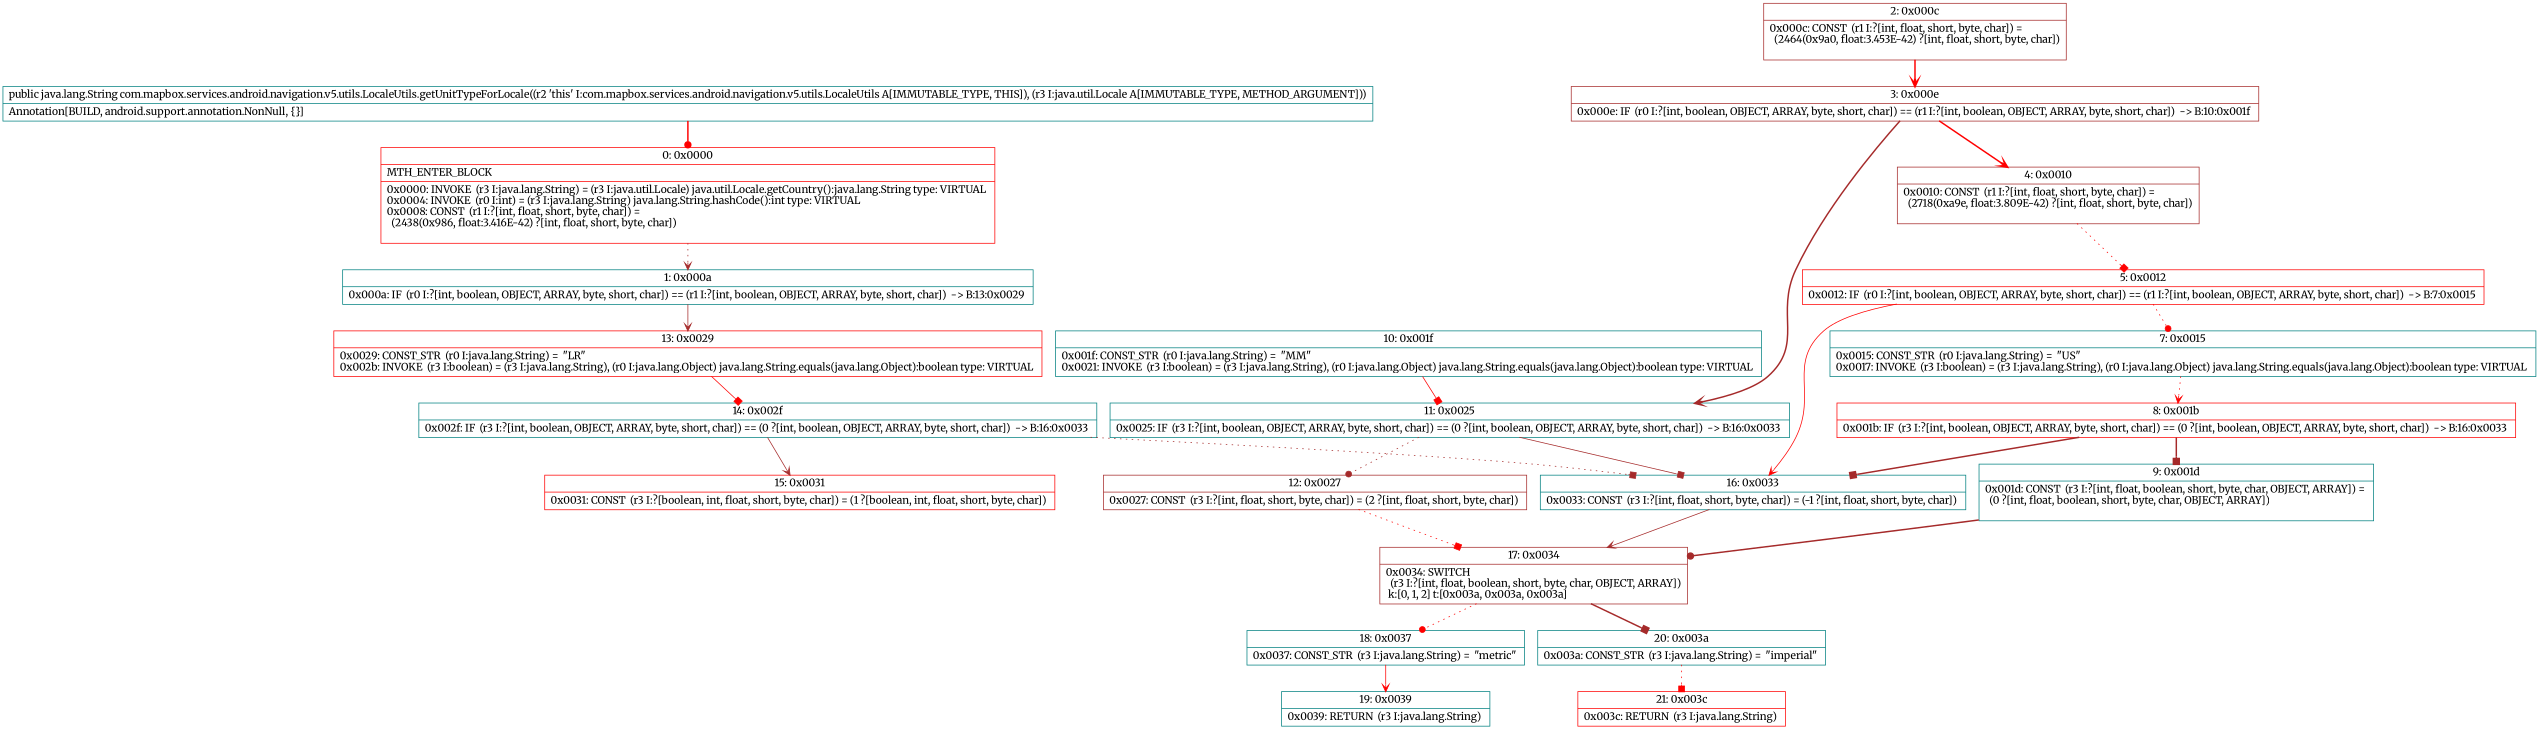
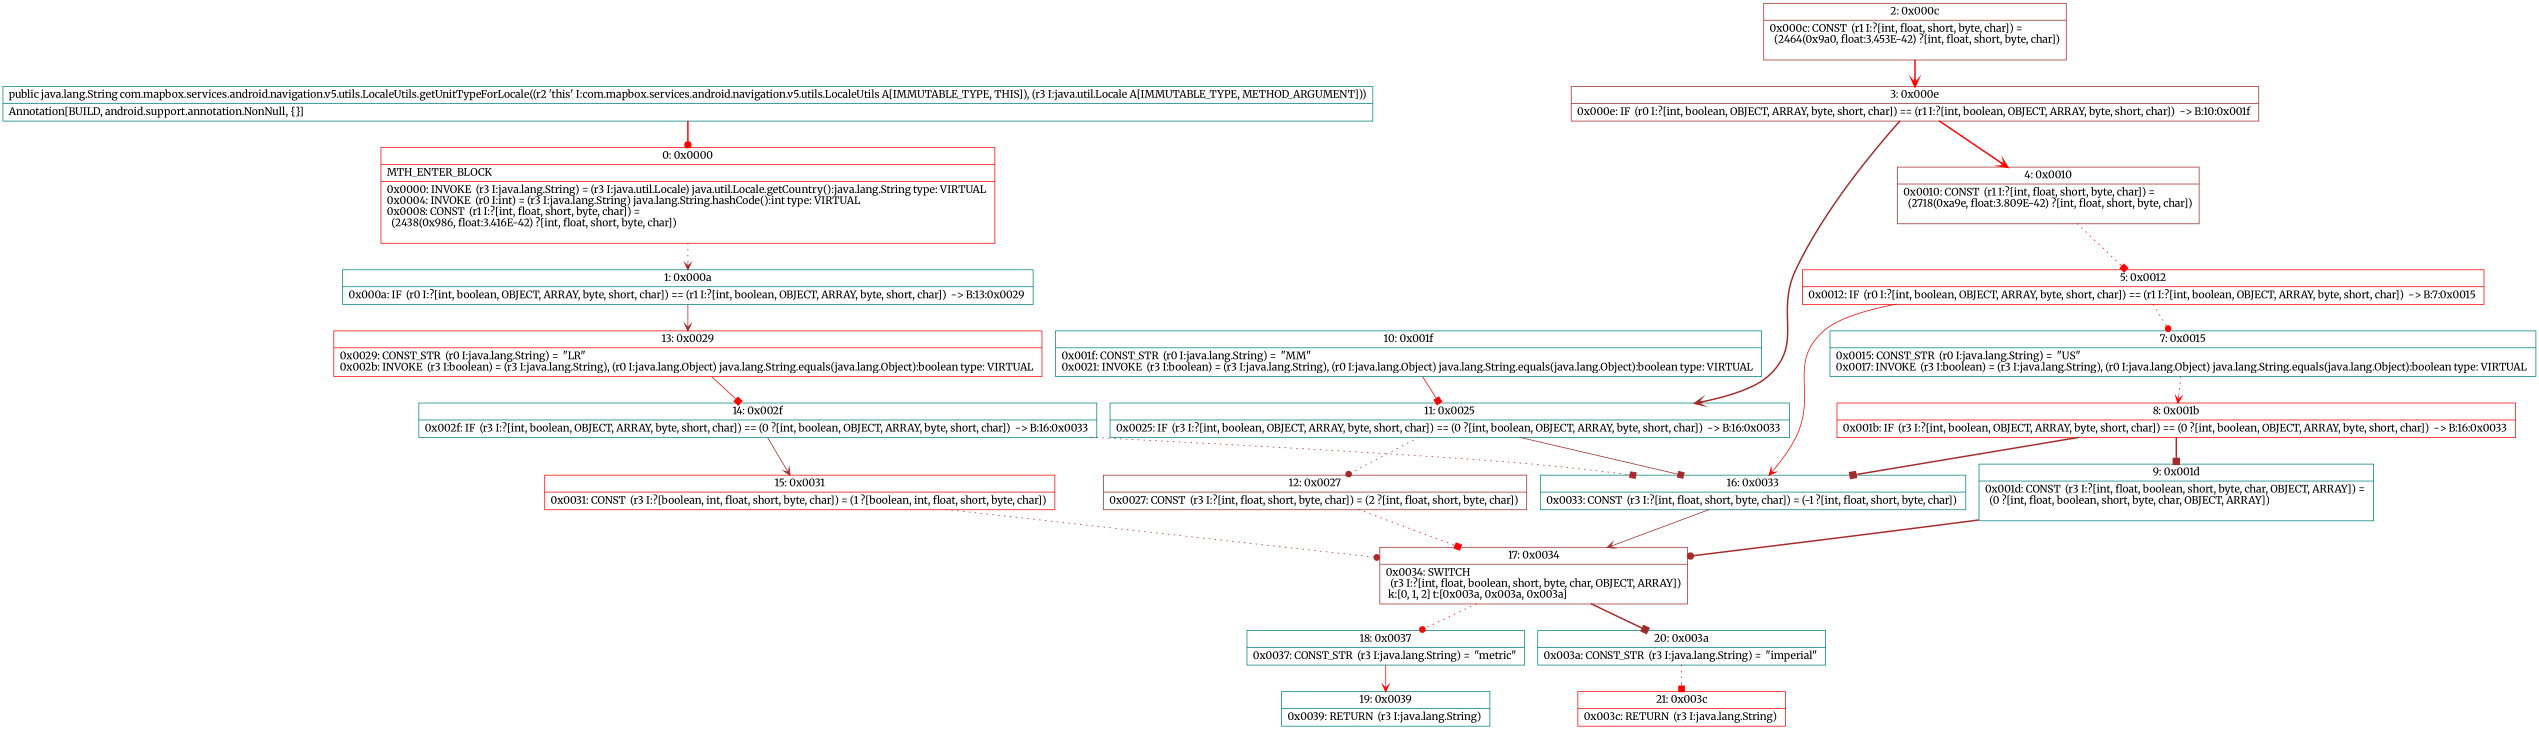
none -> (1160, 533)
